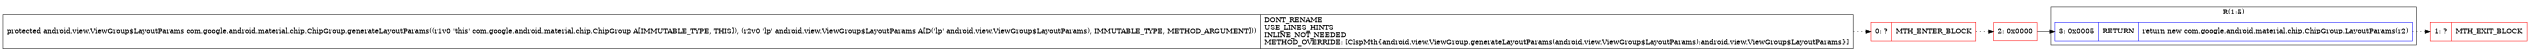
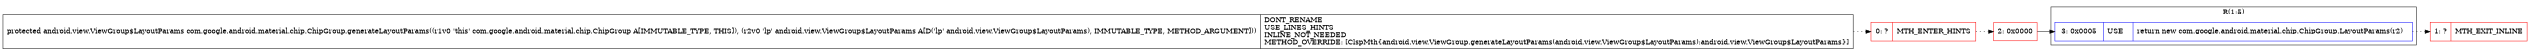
(1934, 31) -> (1934, 31)
(2118, 31) -> (2115, 31)
(2489, 31) -> (2489, 31)
